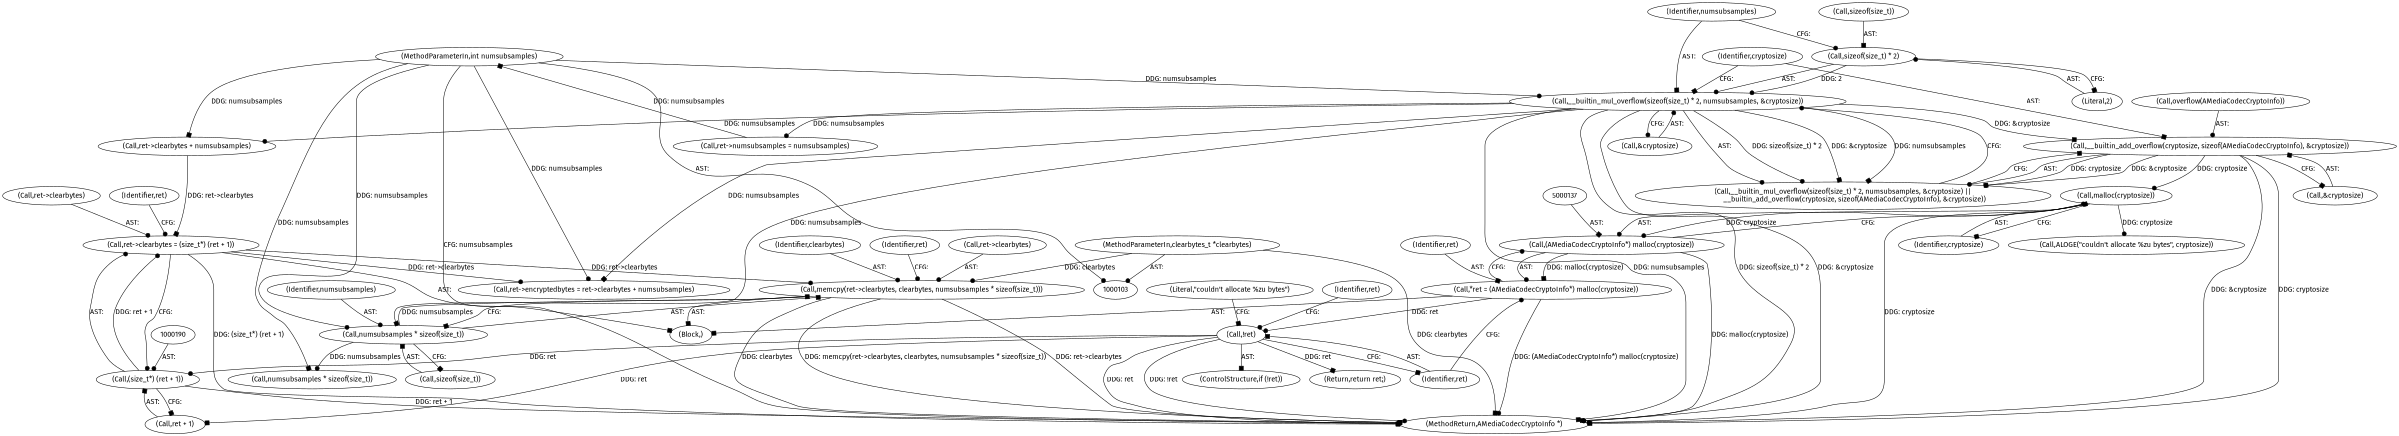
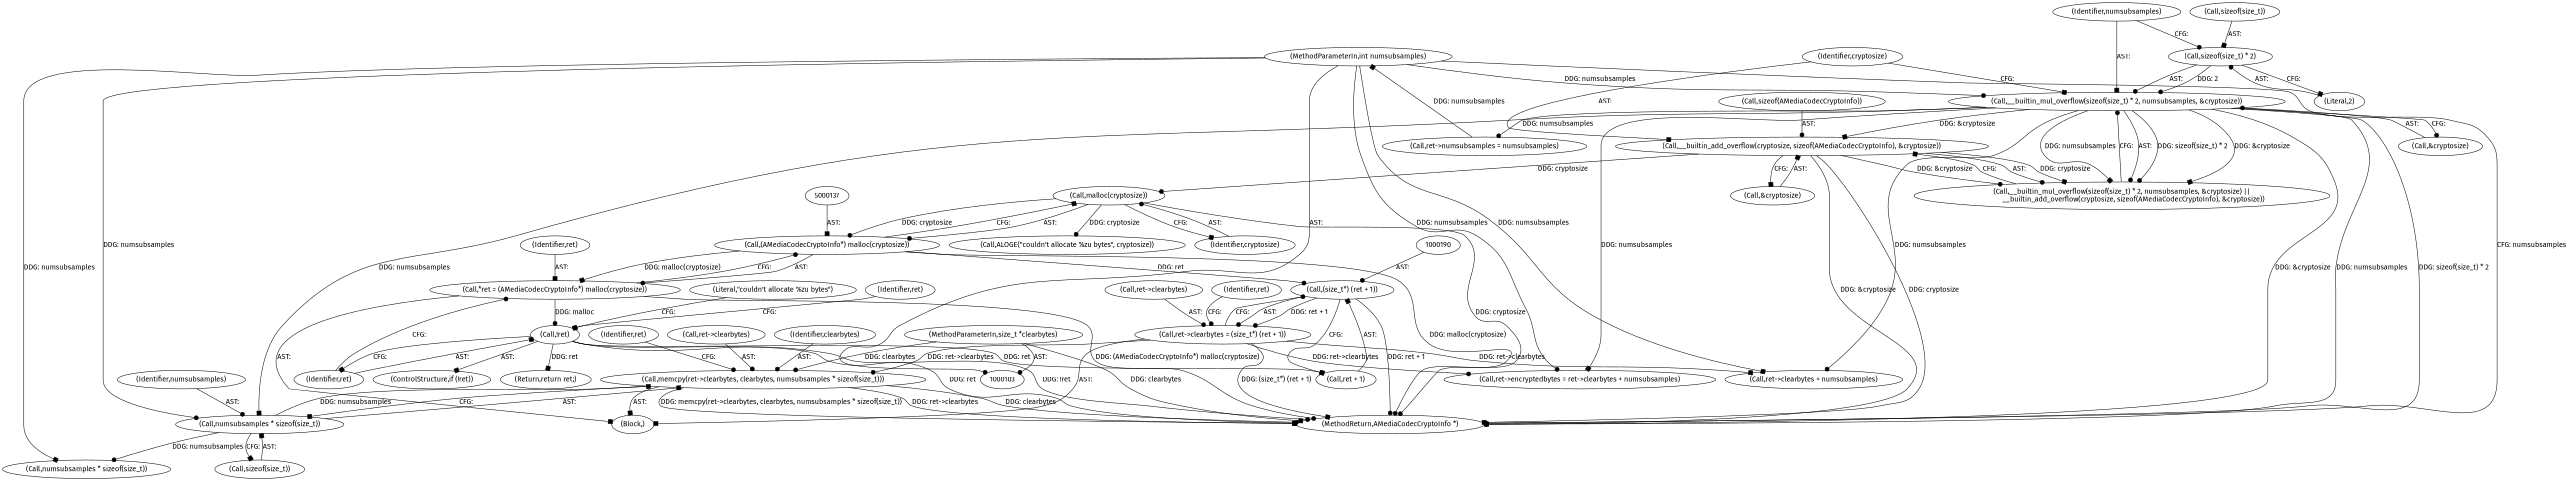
(2221, 102) -> (1802, 102)
(186, 194) -> (1528, 365)
(1177, 245) -> (994, 335)
(1425, 312) -> (575, 312)
(704, 345) -> (1105, 267)
